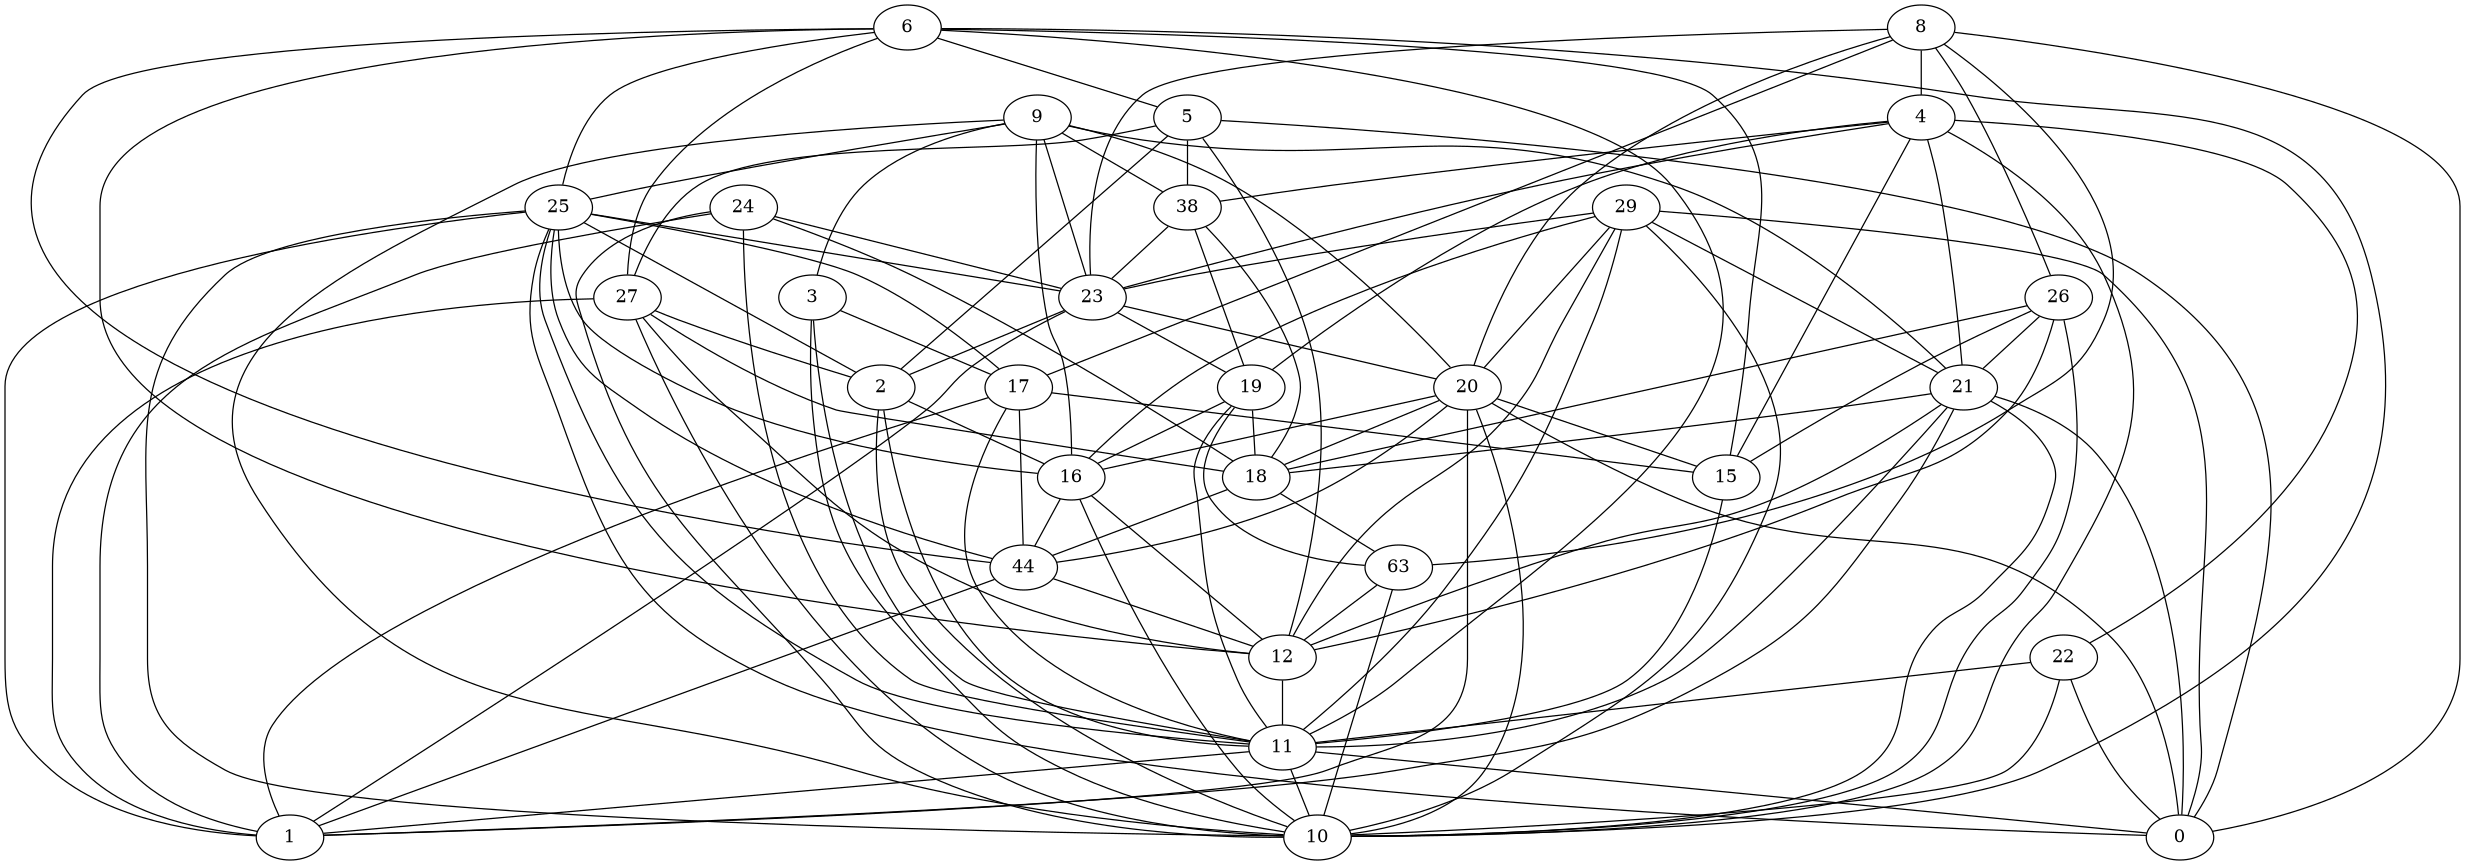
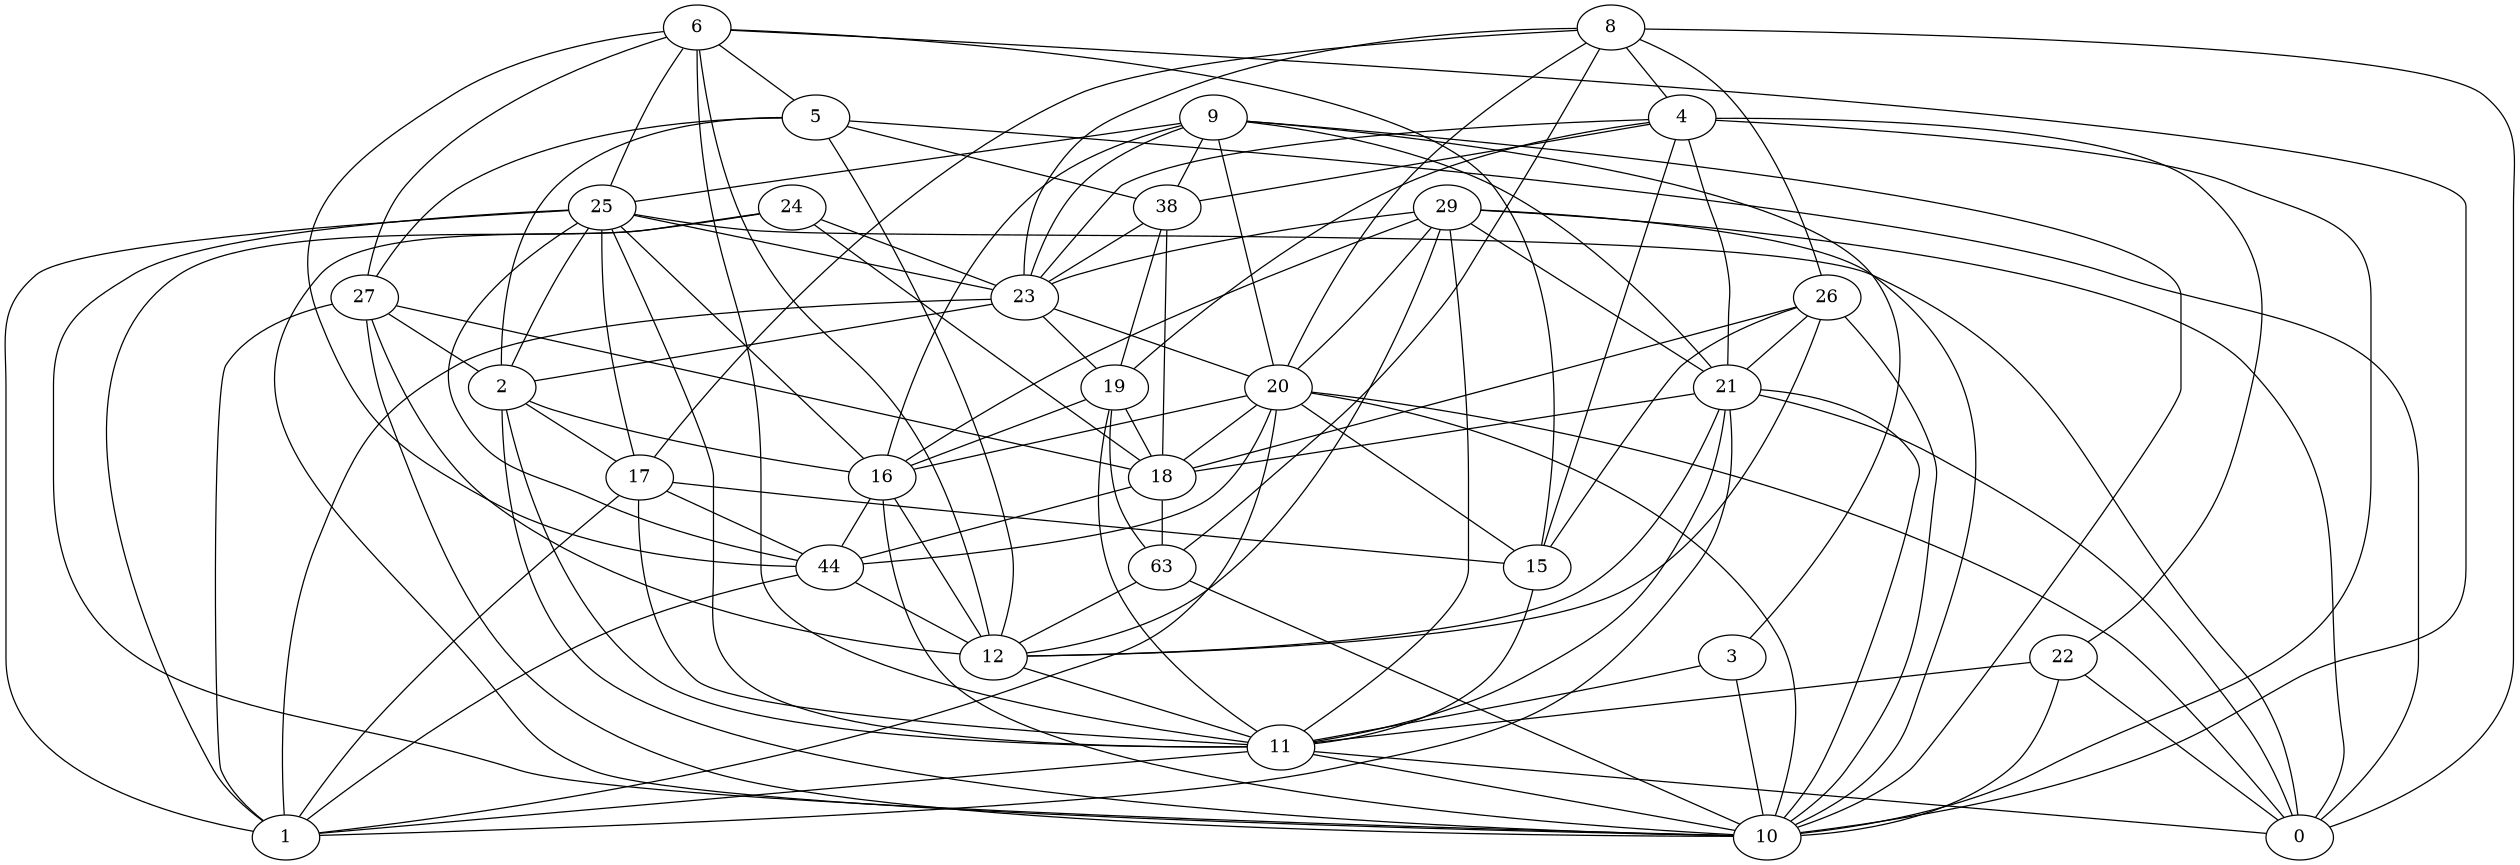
(916, 343) -> (571, 433)
(870, 643) -> none
